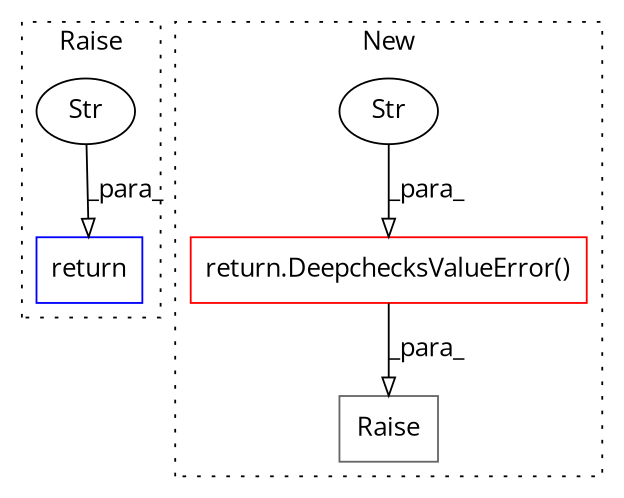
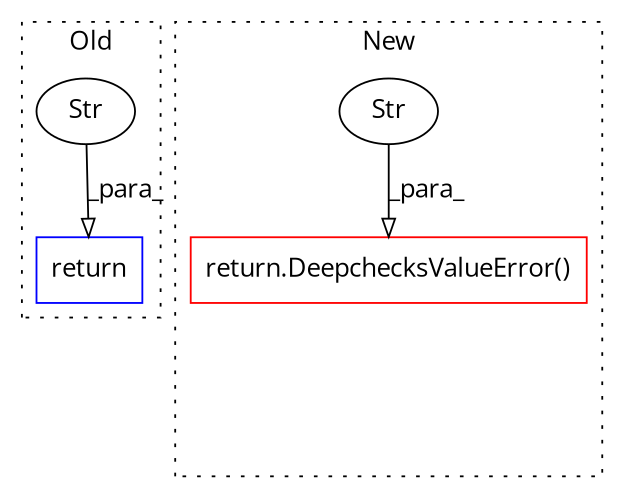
(91, 43) -> (91, 43)
(389, 429) -> none
